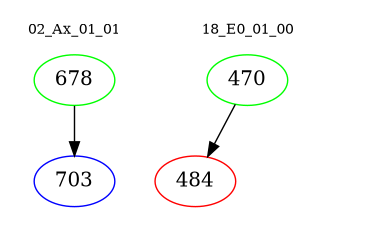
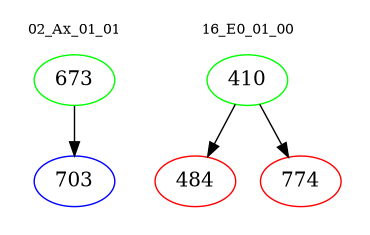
(248, 30) -> (248, 30)
(74, 80) -> (74, 80)
(247, 80) -> (247, 80)
none -> (301, 181)
